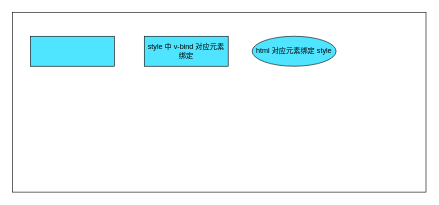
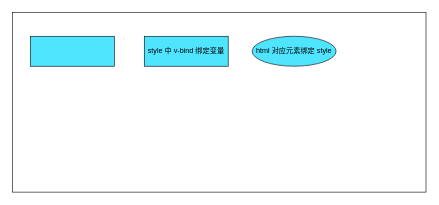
(186, 51) -> (186, 51)
